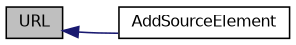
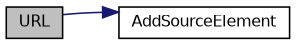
(99, 33) -> (83, 13)
